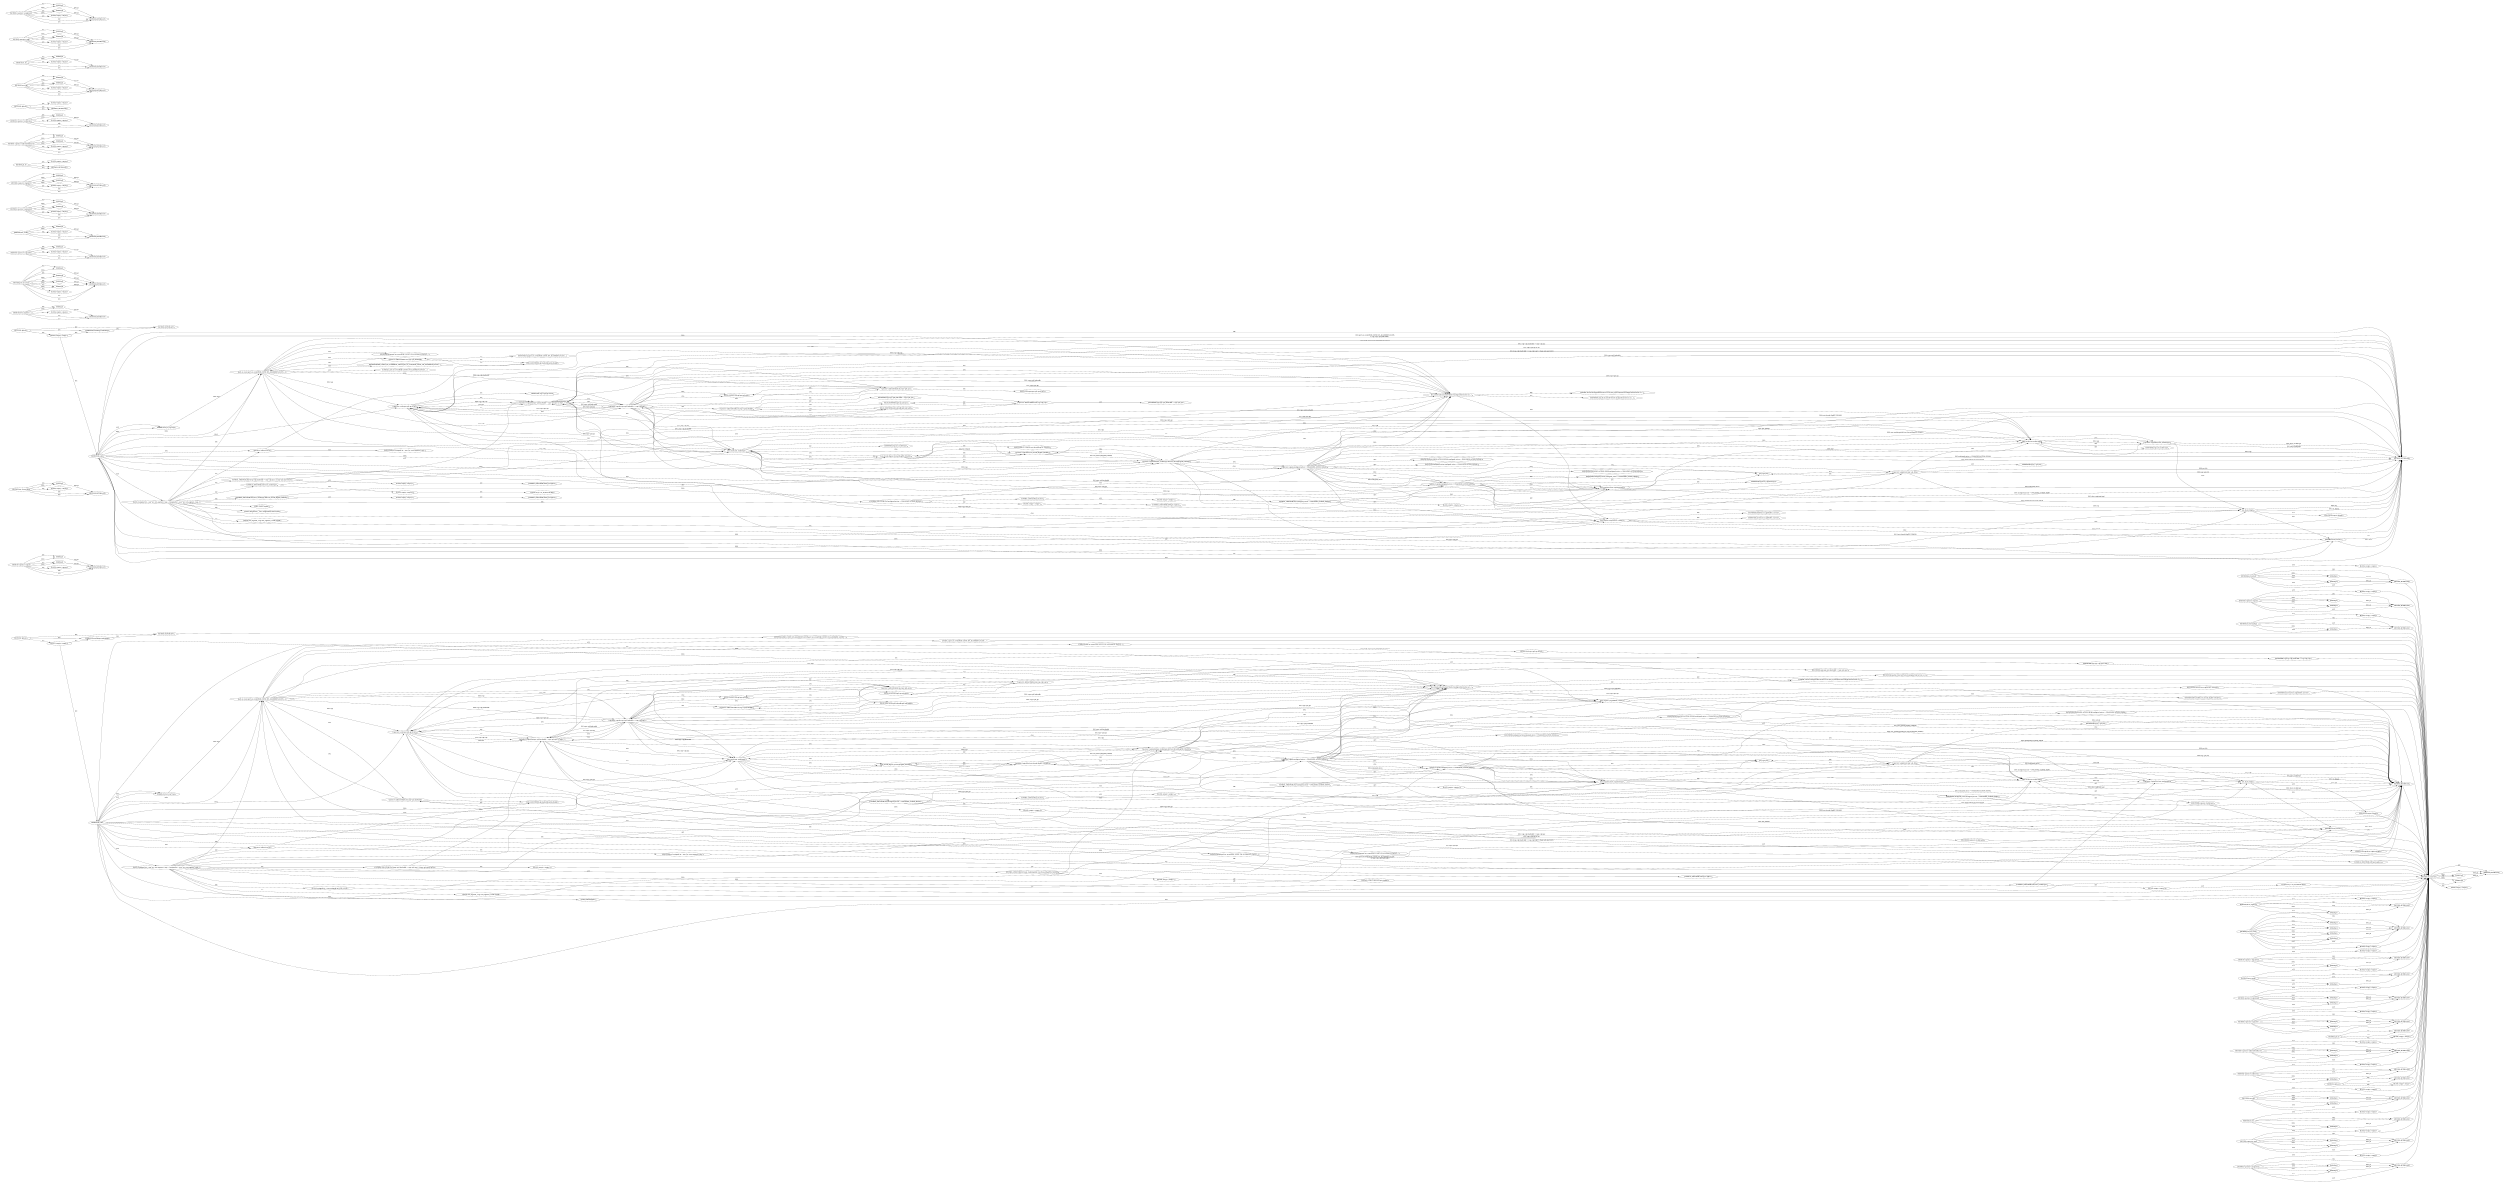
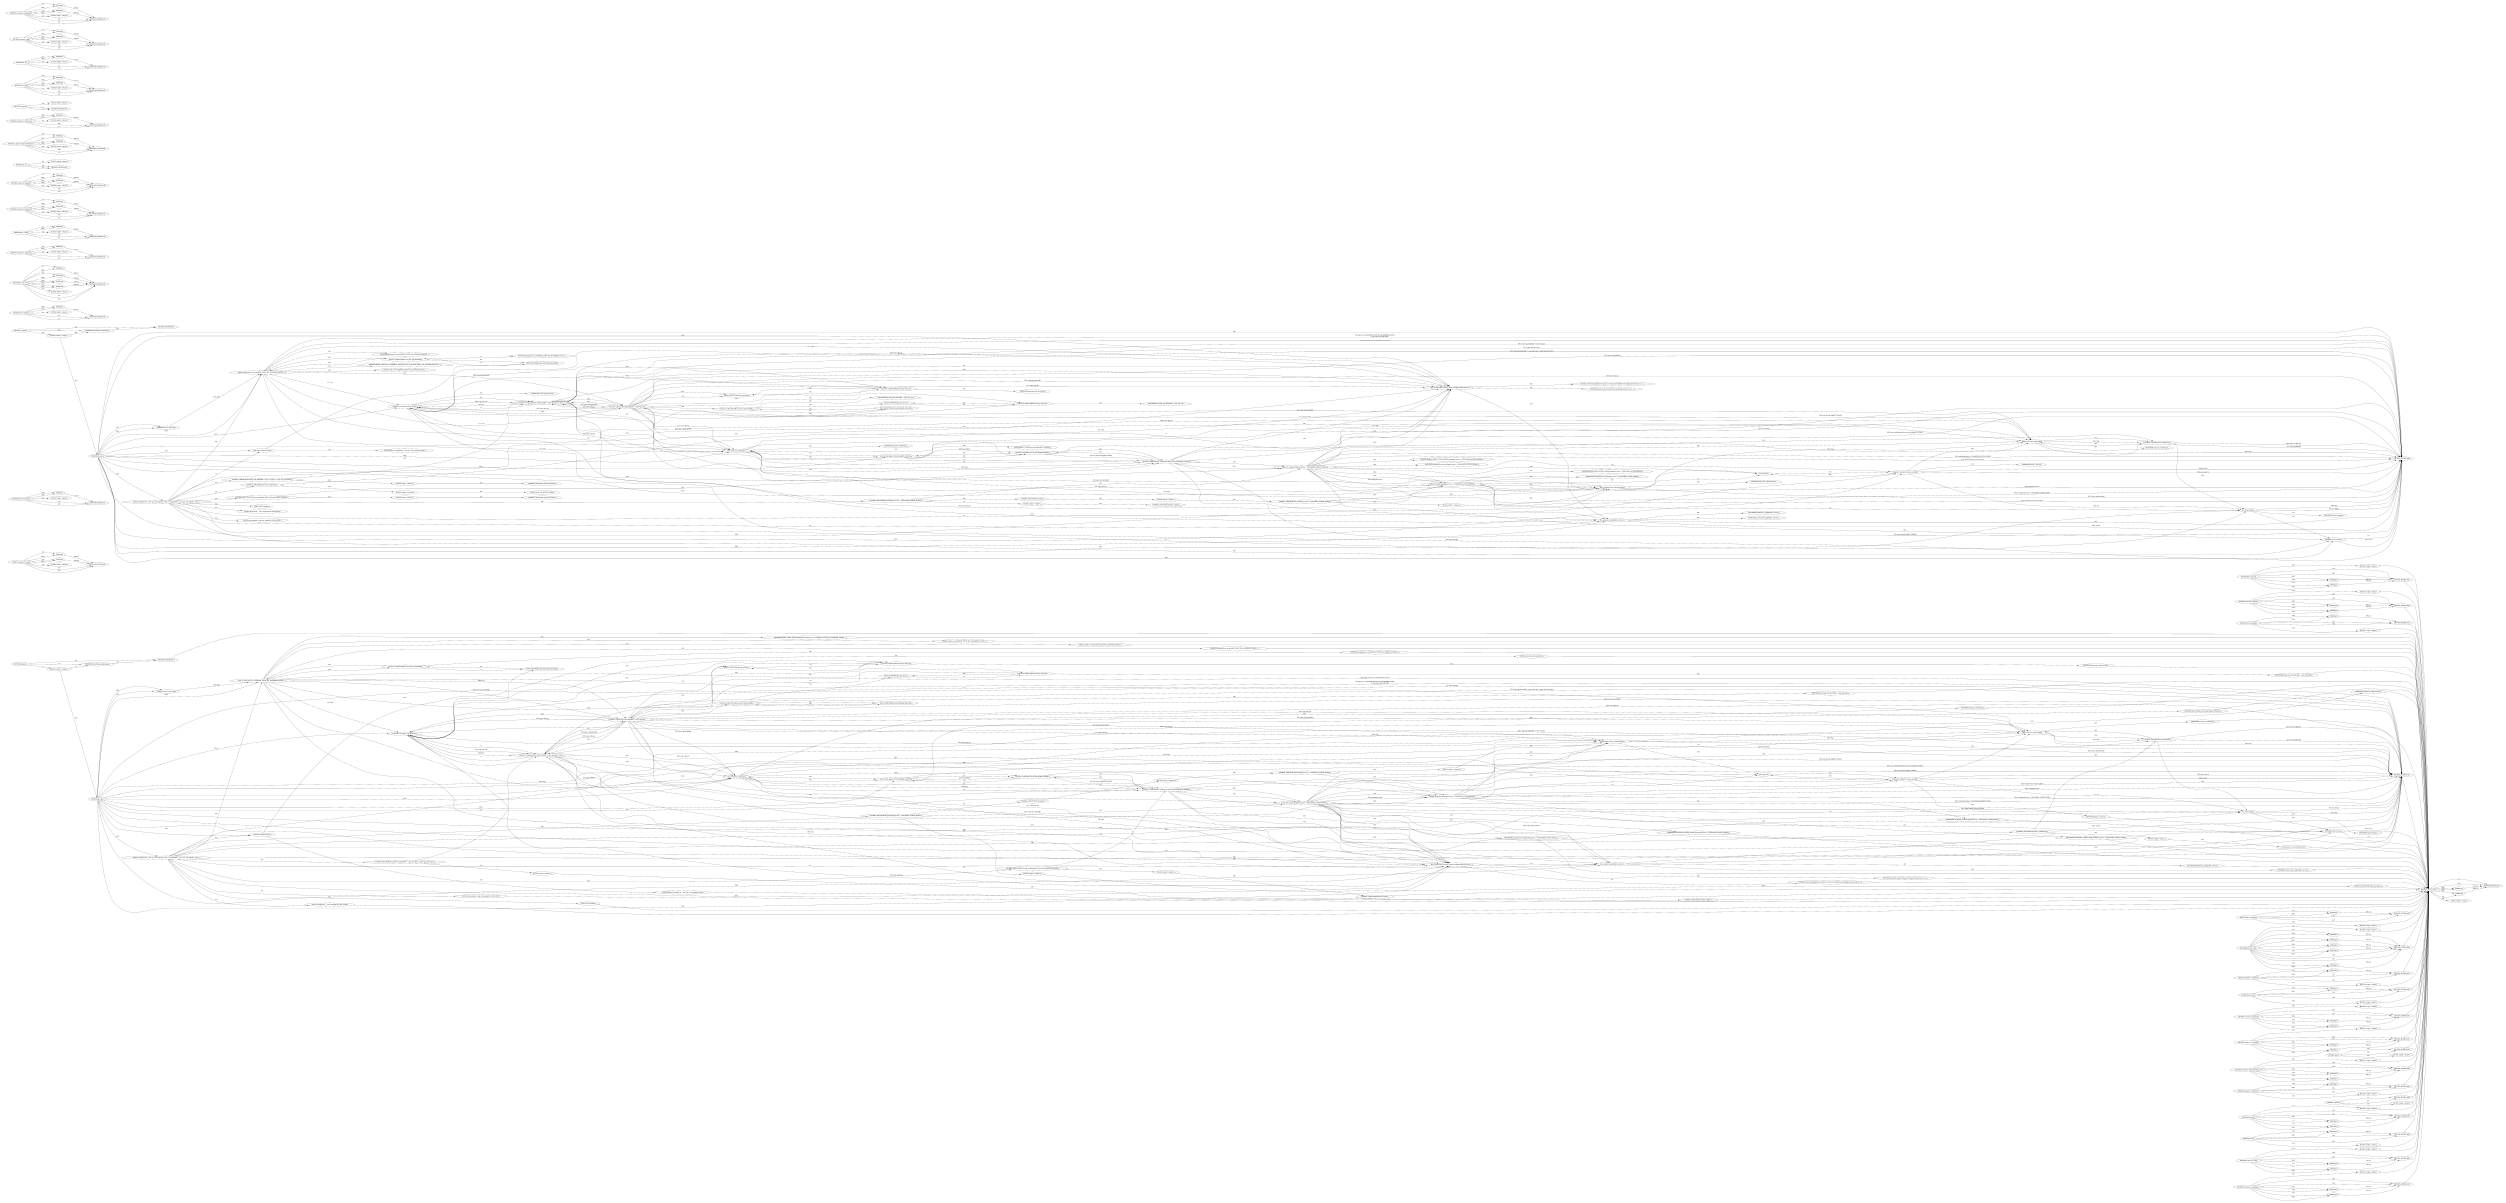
none -> (2334, 940)
